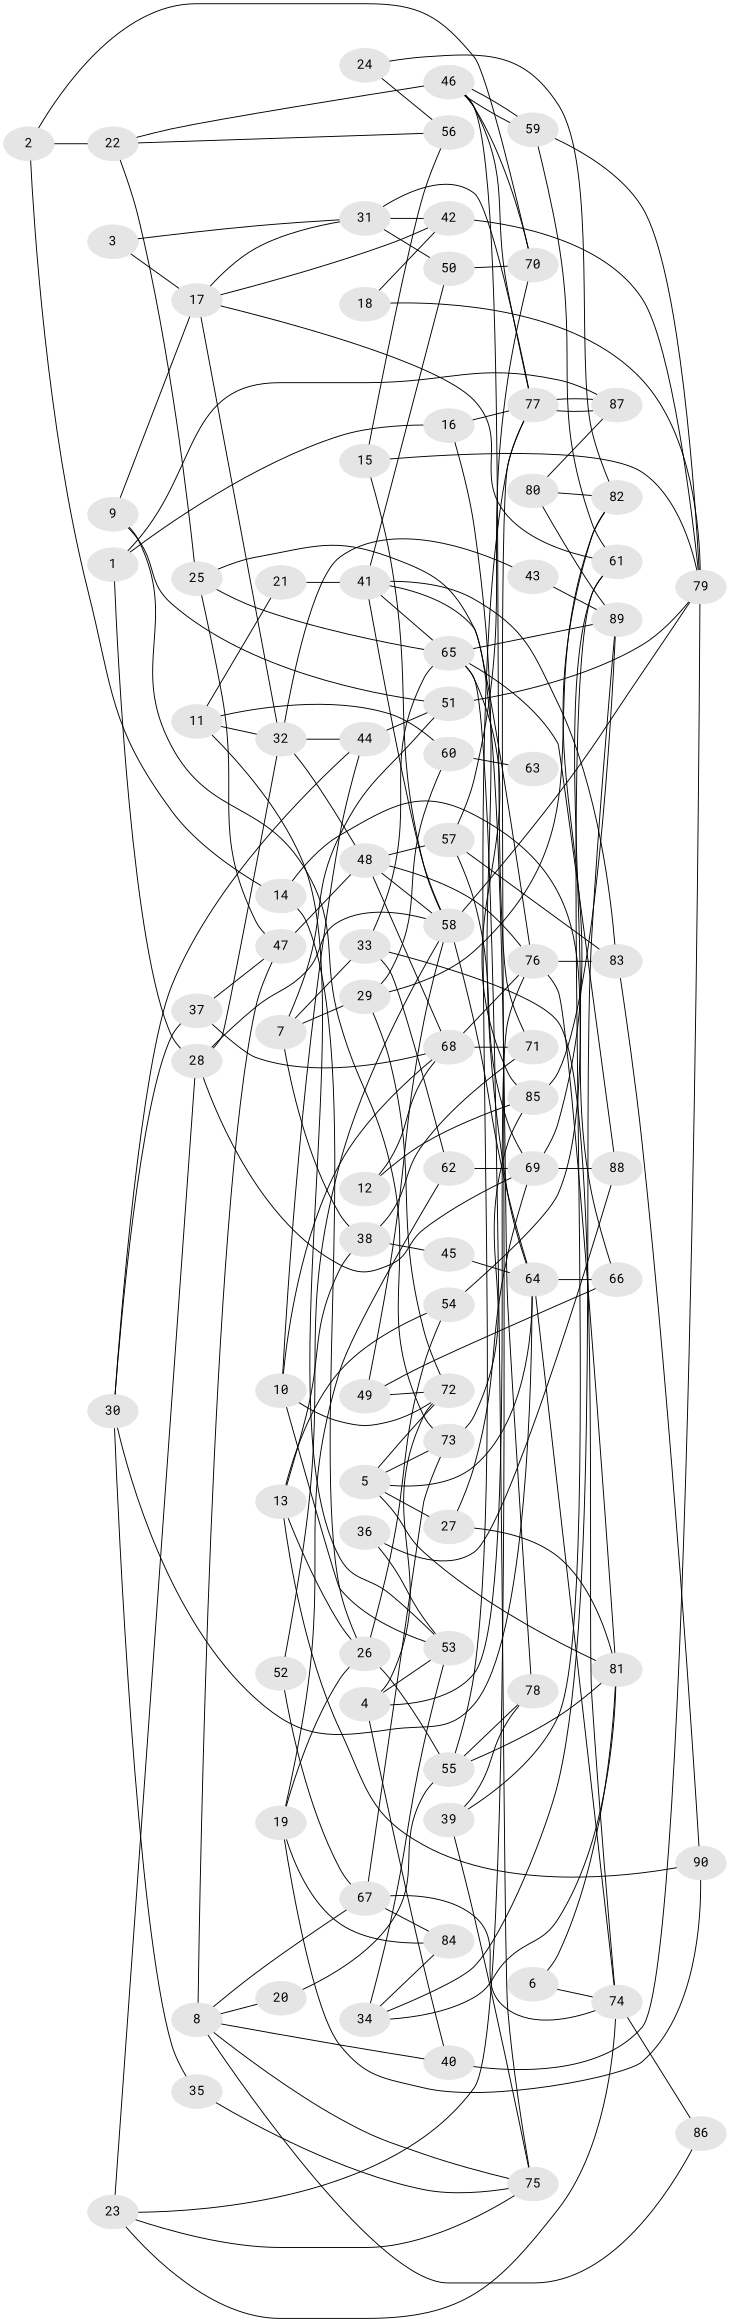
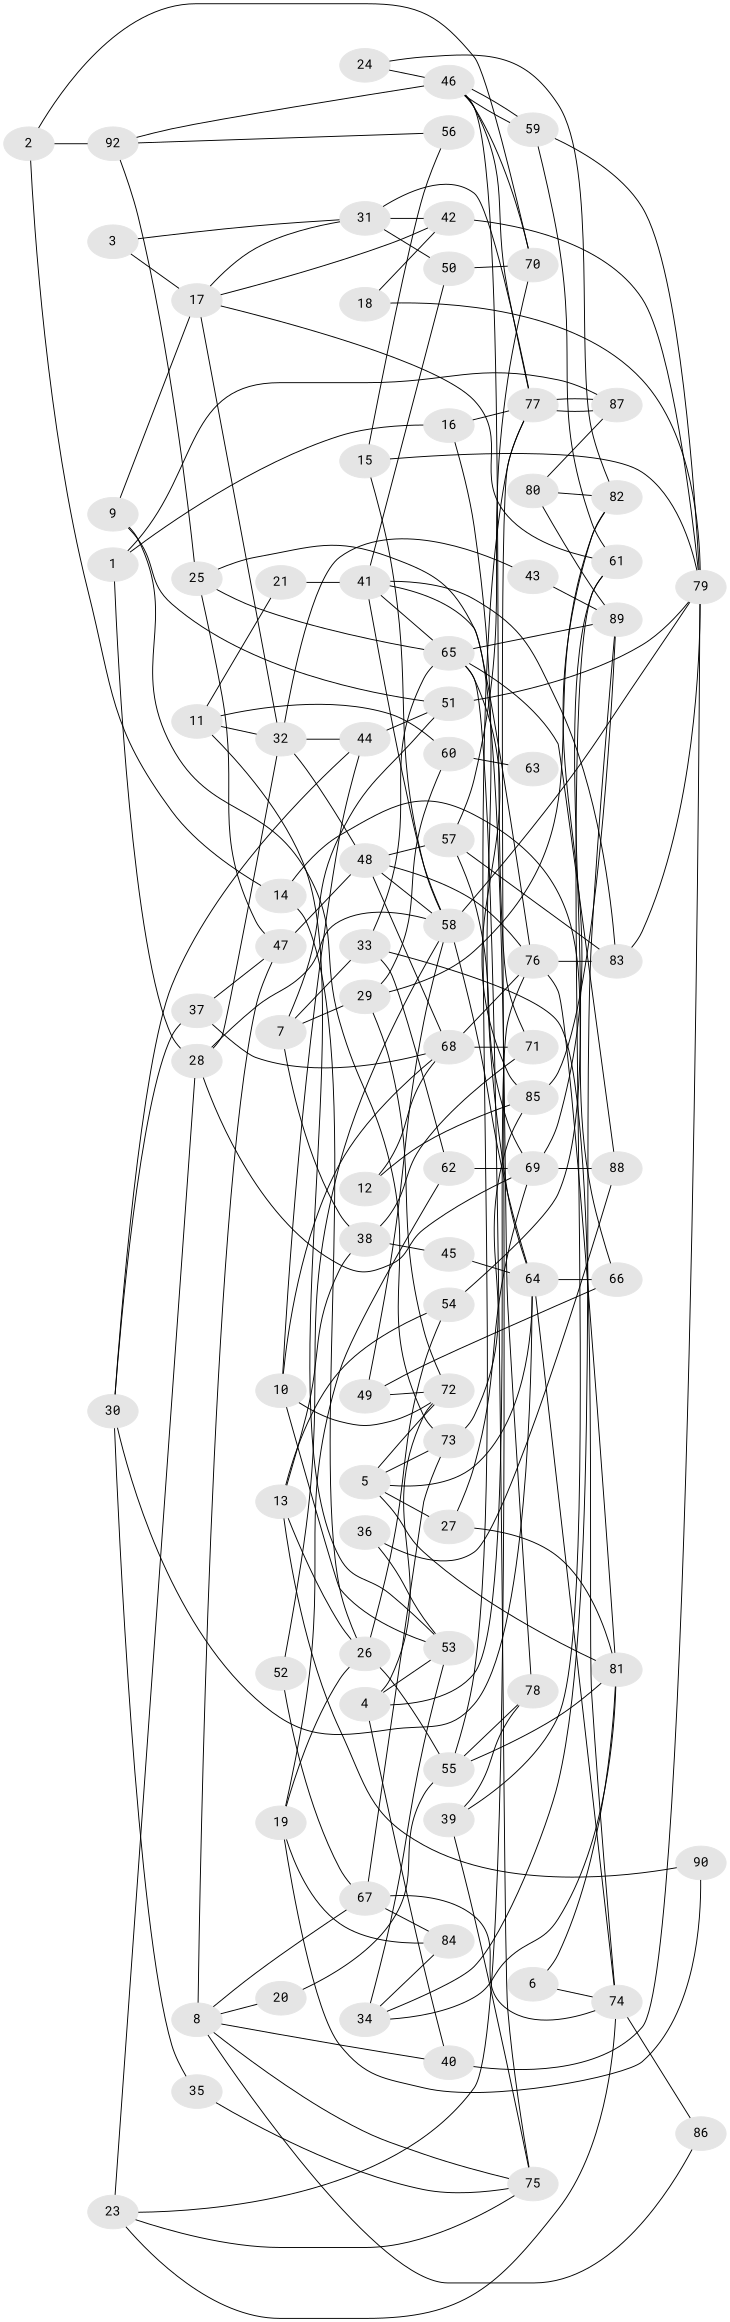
(407, 99) -> (407, 74)
(113, 144) -> (113, 144)
(667, 1411) -> (685, 780)
